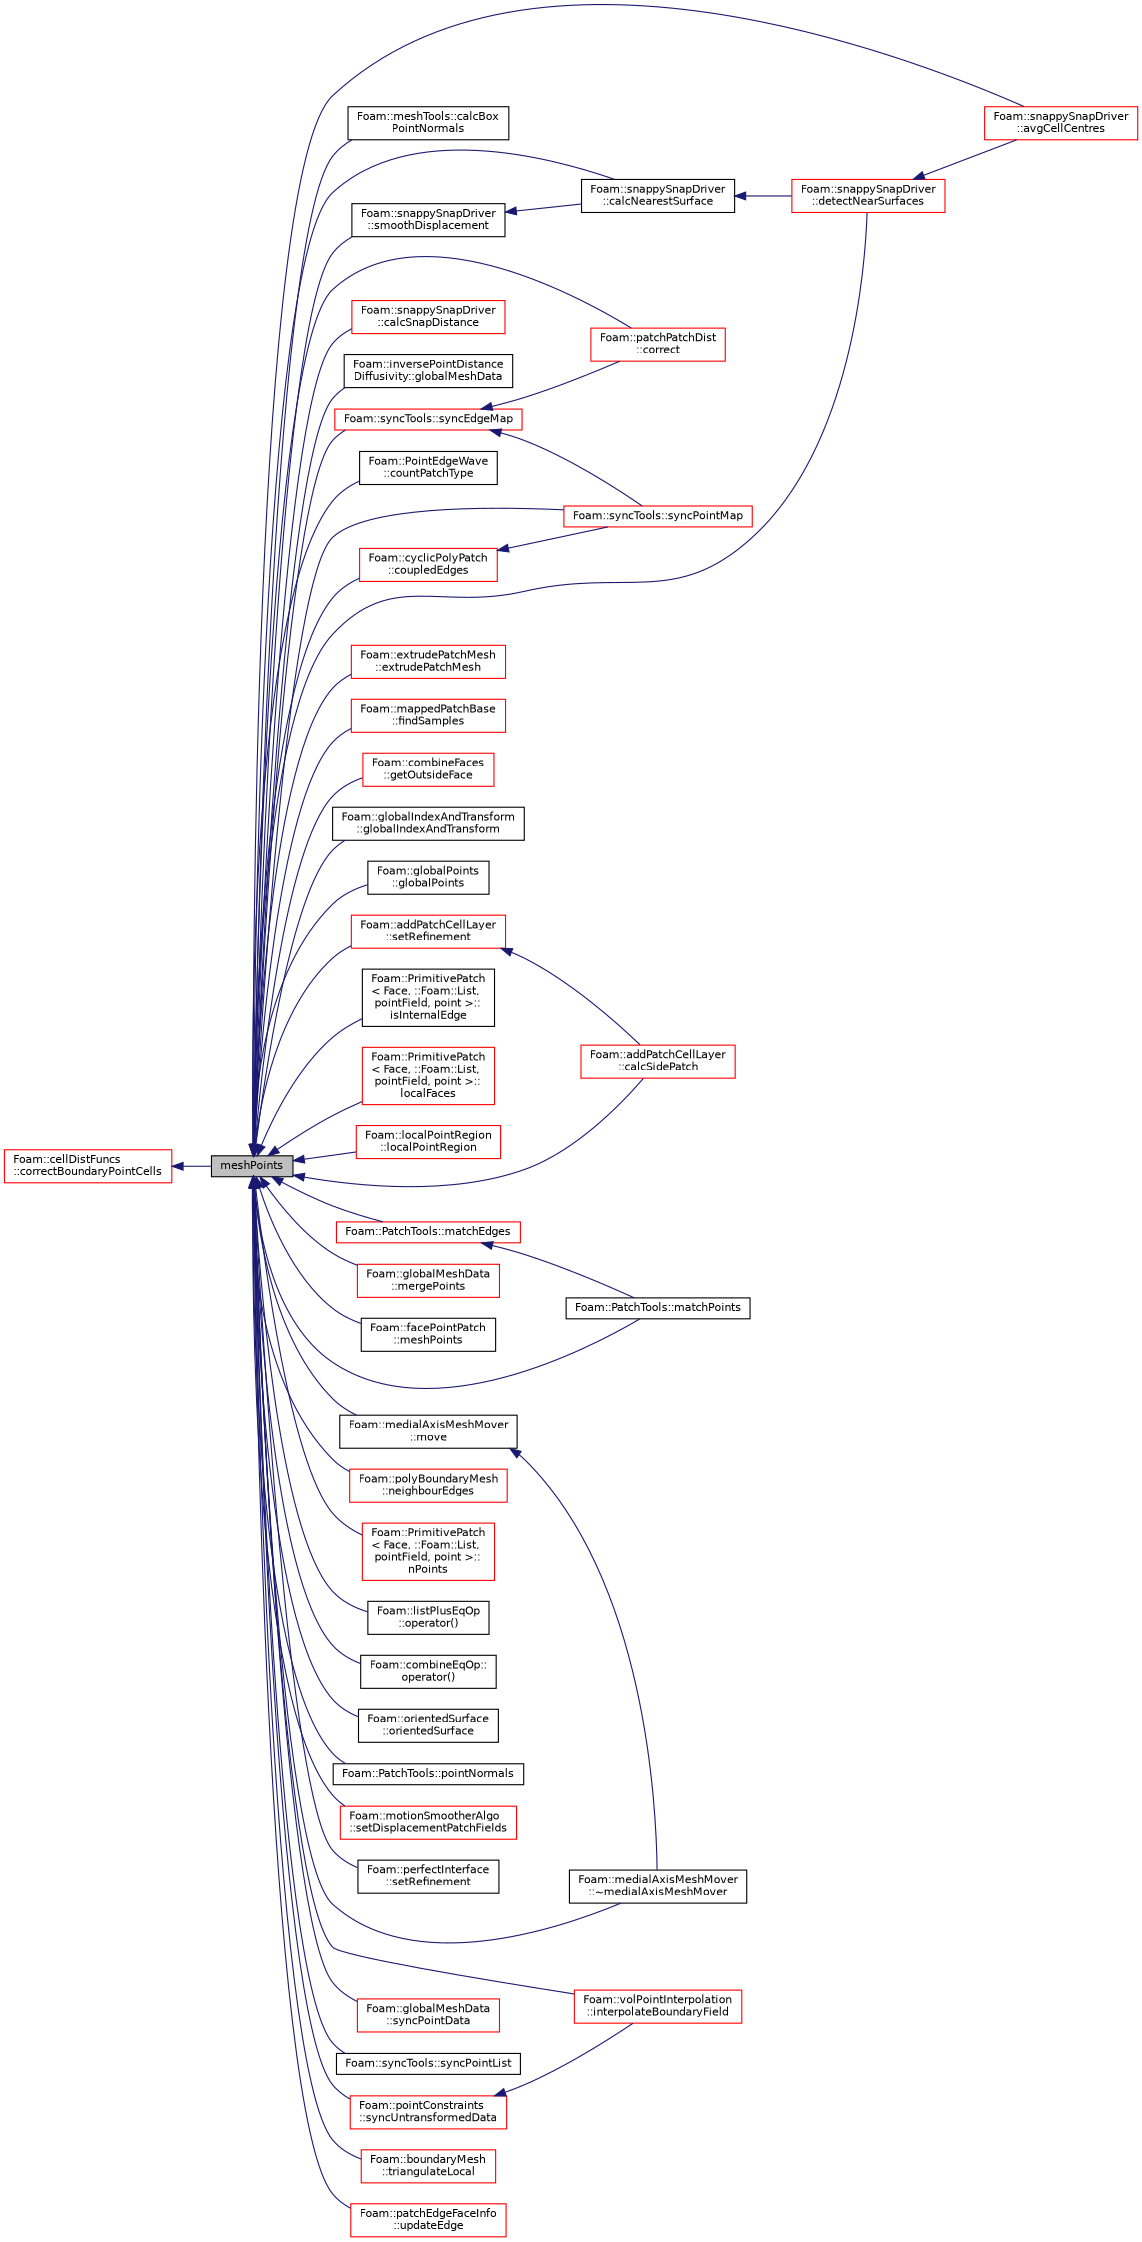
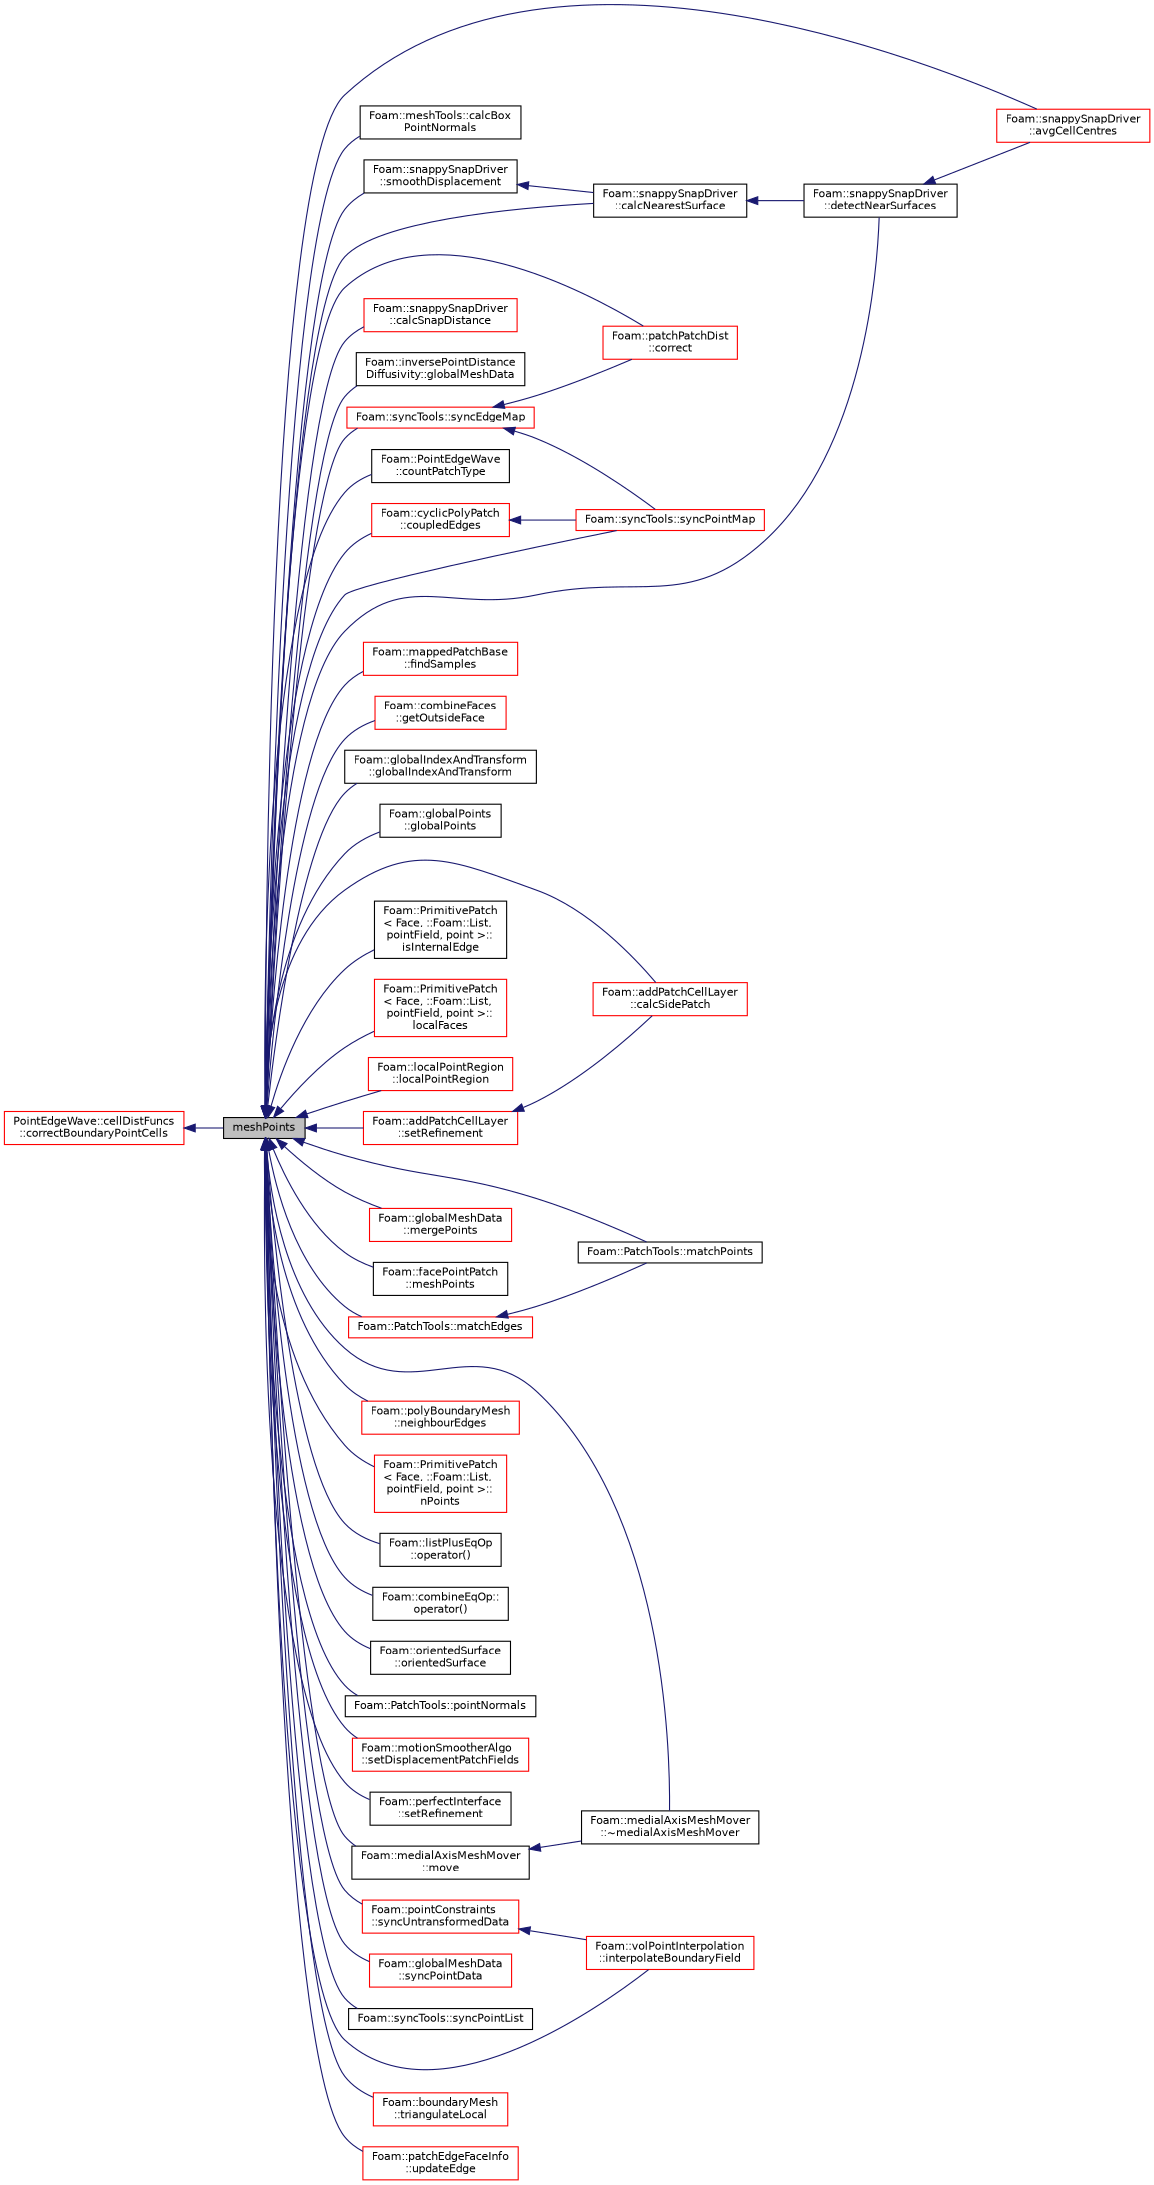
(868, 196) -> (881, 201)
(428, 662) -> none
(88, 1166) -> (94, 1128)
